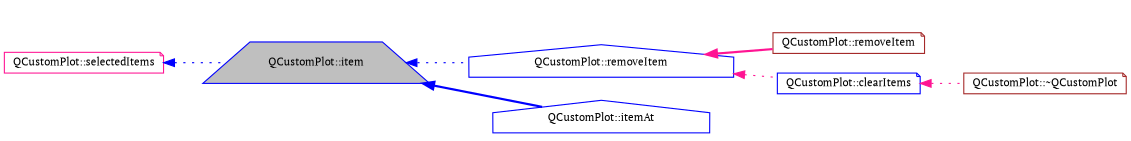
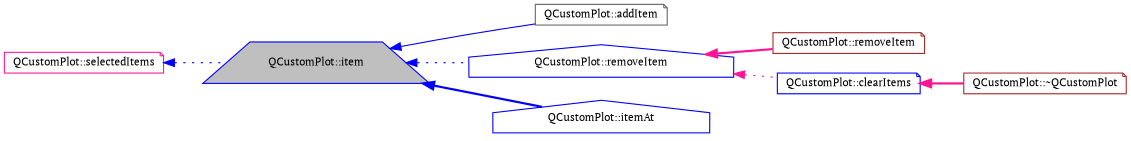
none -> (601, 15)
(947, 83) -> (947, 83)
